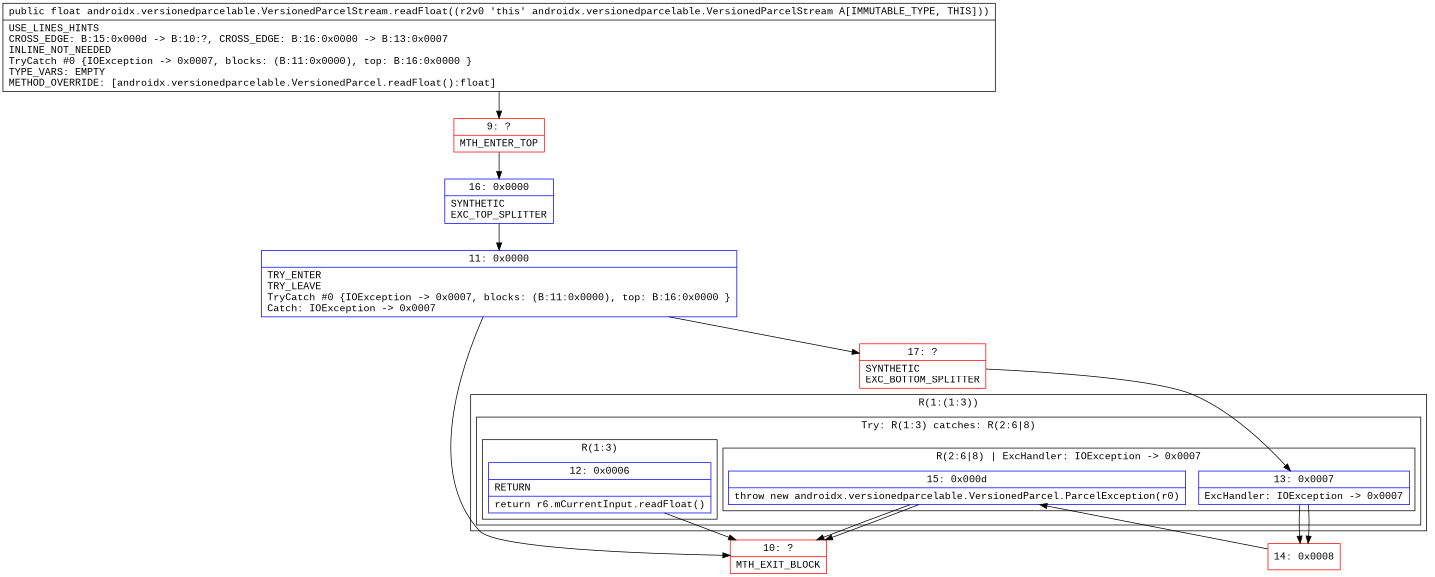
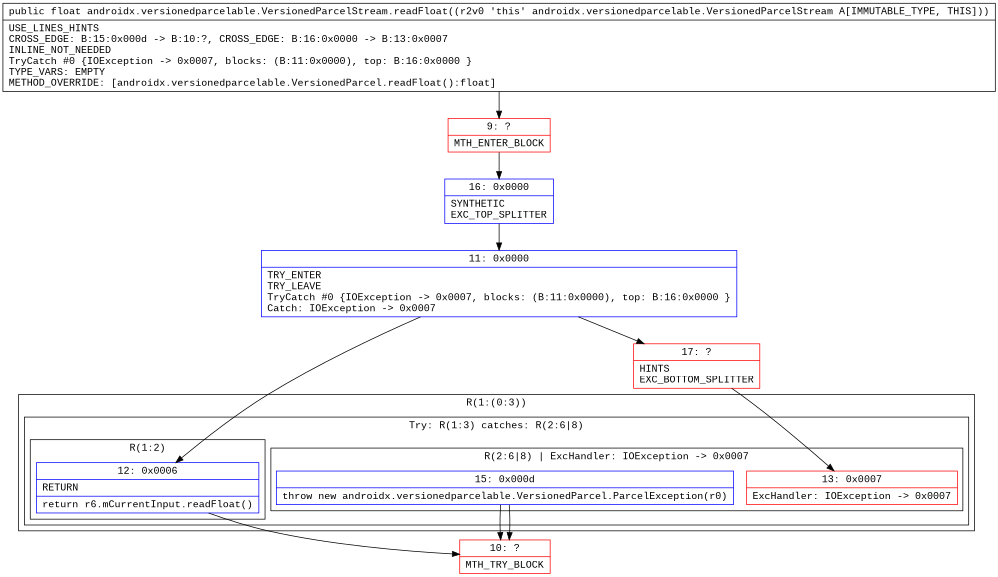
(499, 143) -> (499, 143)
(893, 369) -> (655, 369)
(949, 403) -> (497, 403)
(600, 448) -> (148, 448)
(1304, 488) -> (852, 488)
(489, 536) -> (296, 378)
(1304, 557) -> none
(778, 565) -> (505, 565)
